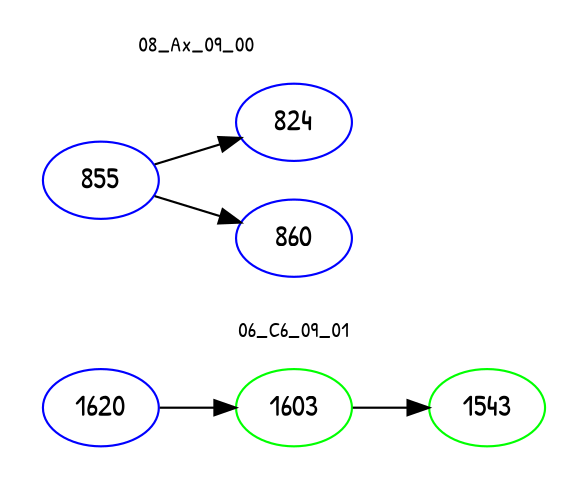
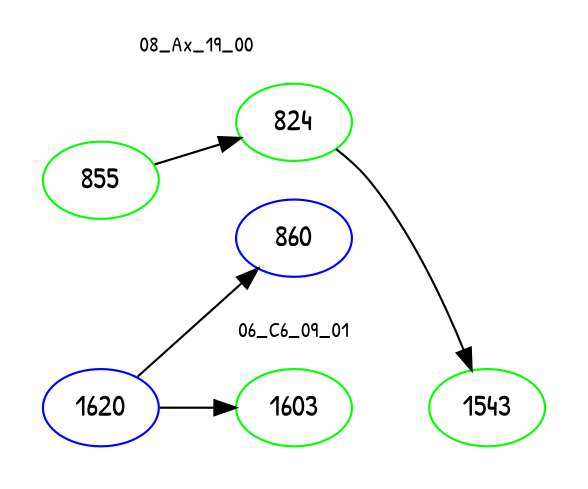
(197, 46) -> (197, 46)
(294, 122) -> (294, 122)
(101, 180) -> (101, 180)
(187, 206) -> (190, 330)
(380, 408) -> (411, 242)
